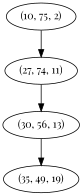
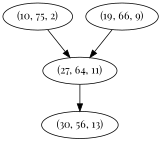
none -> (122, 17)
(41, 71) -> (80, 71)
(41, 179) -> none
